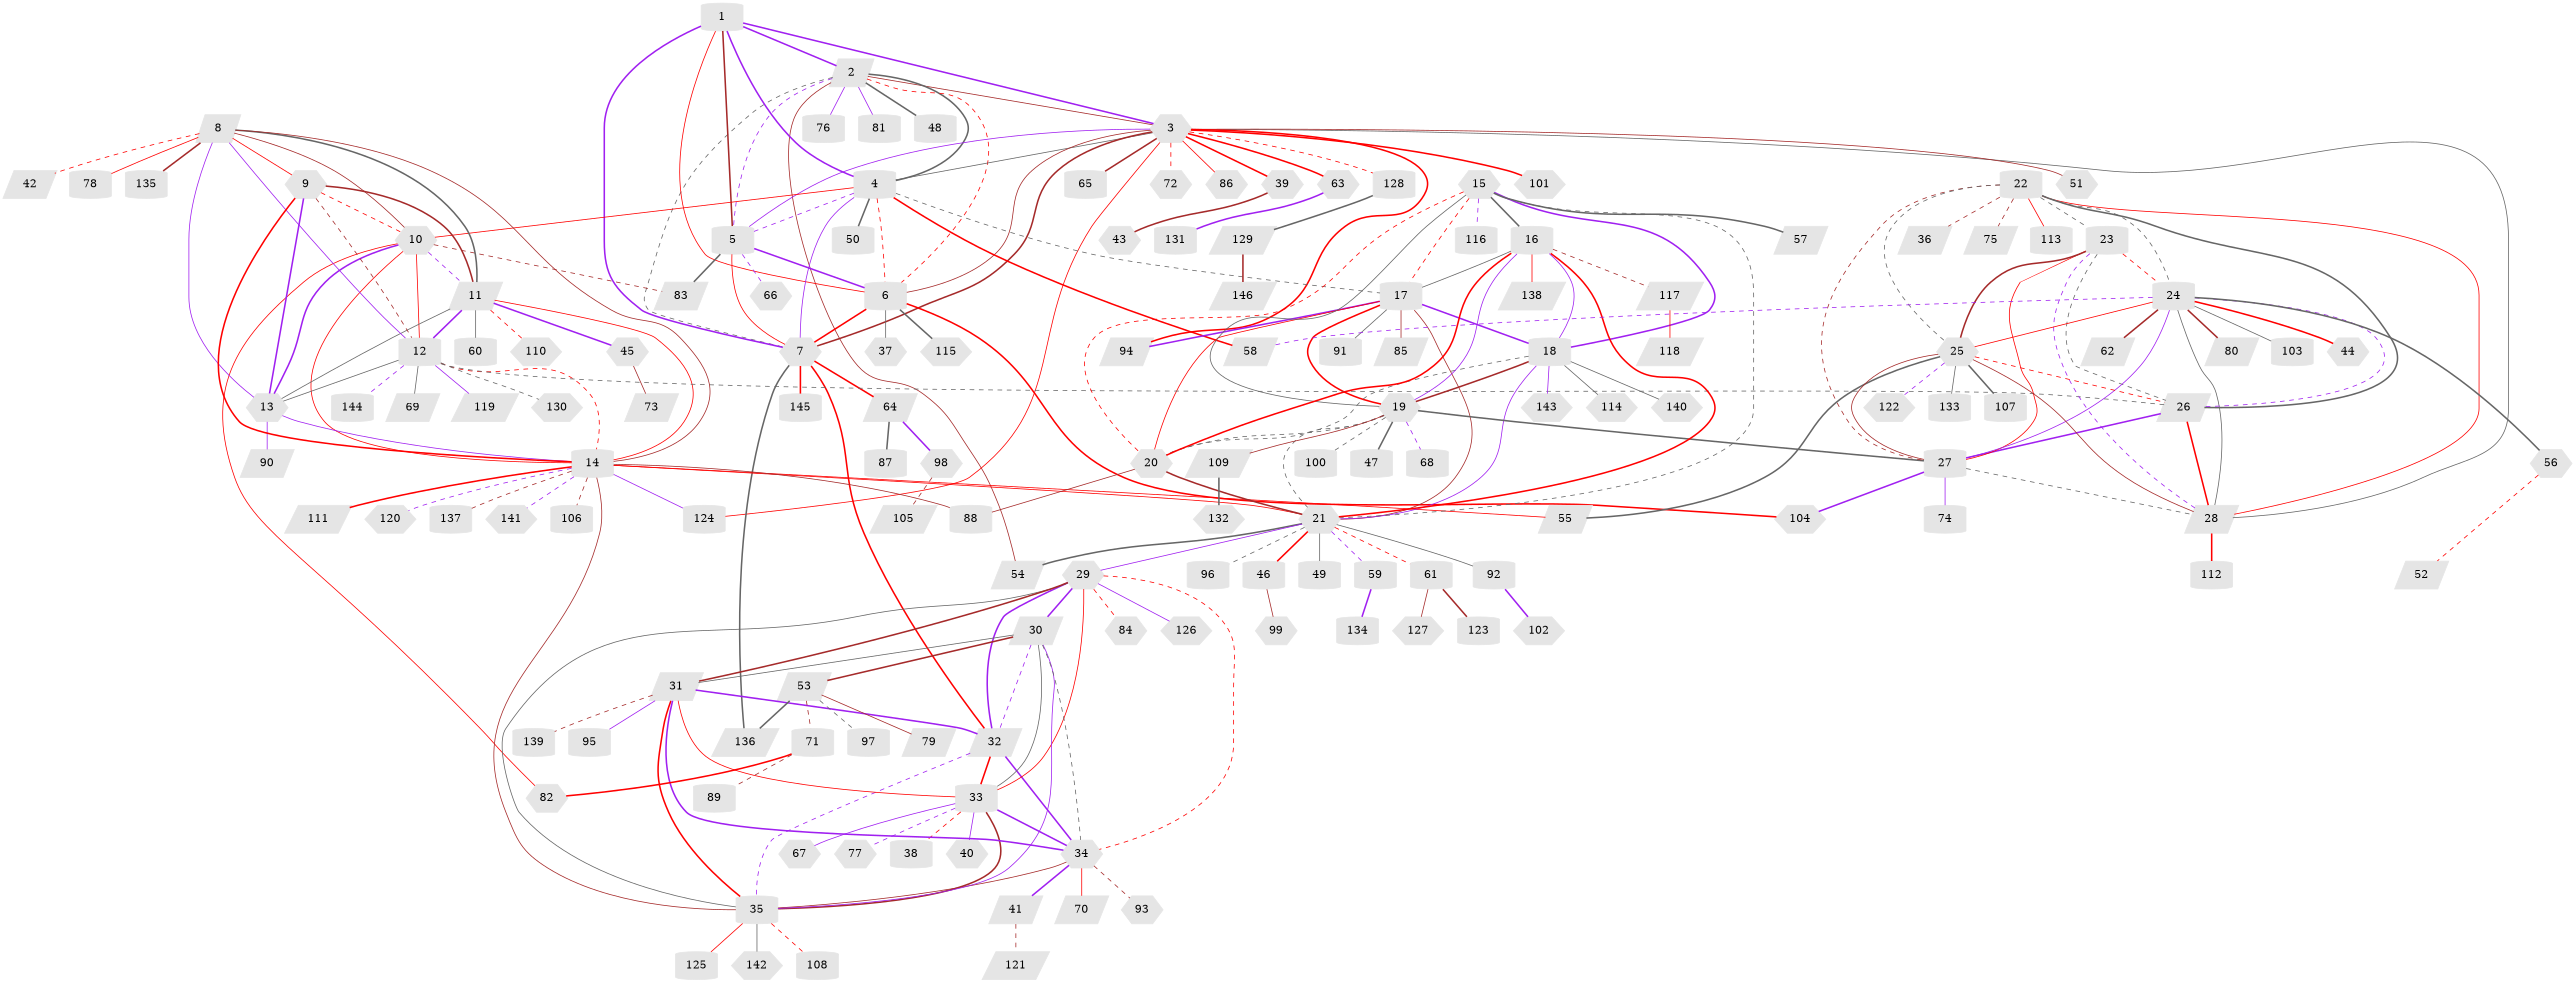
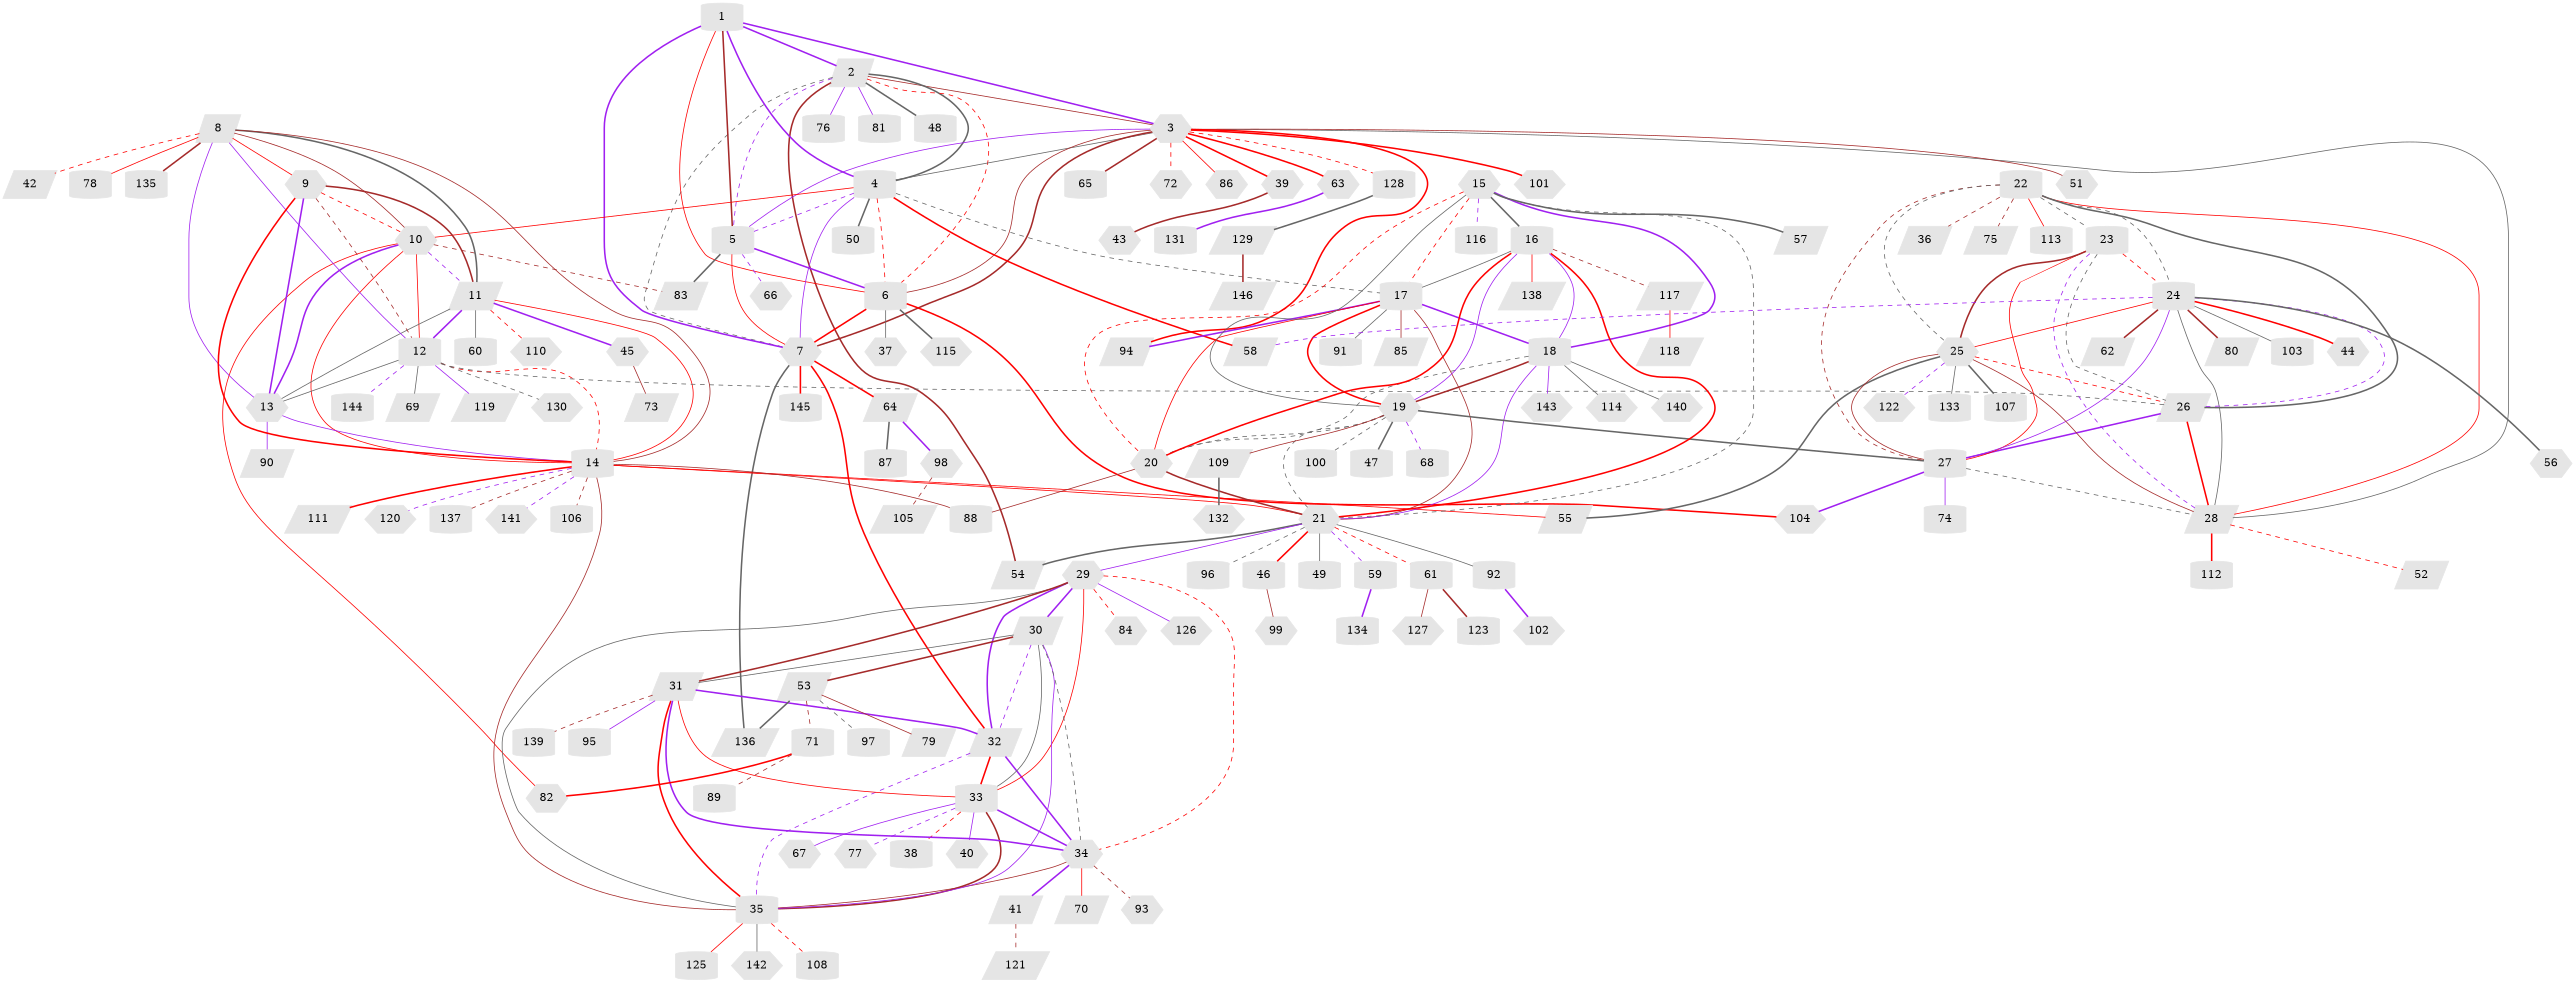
(844, 346) -> (844, 346)
(2488, 518) -> (2317, 547)
(704, 519) -> none
